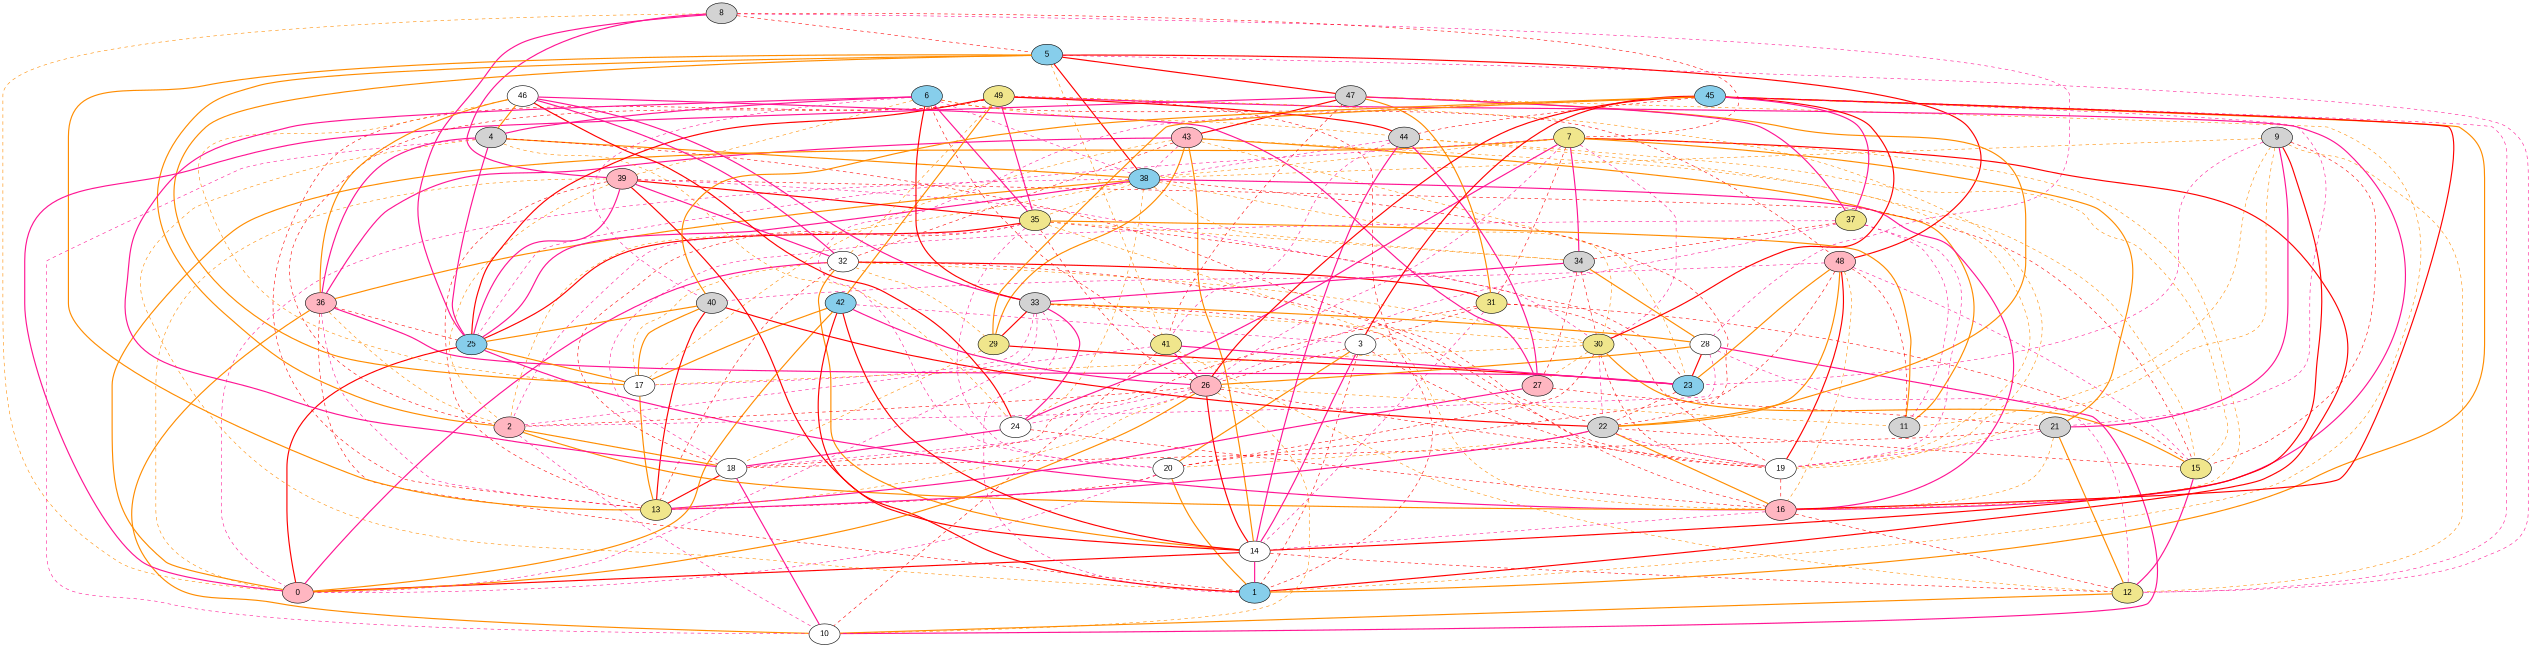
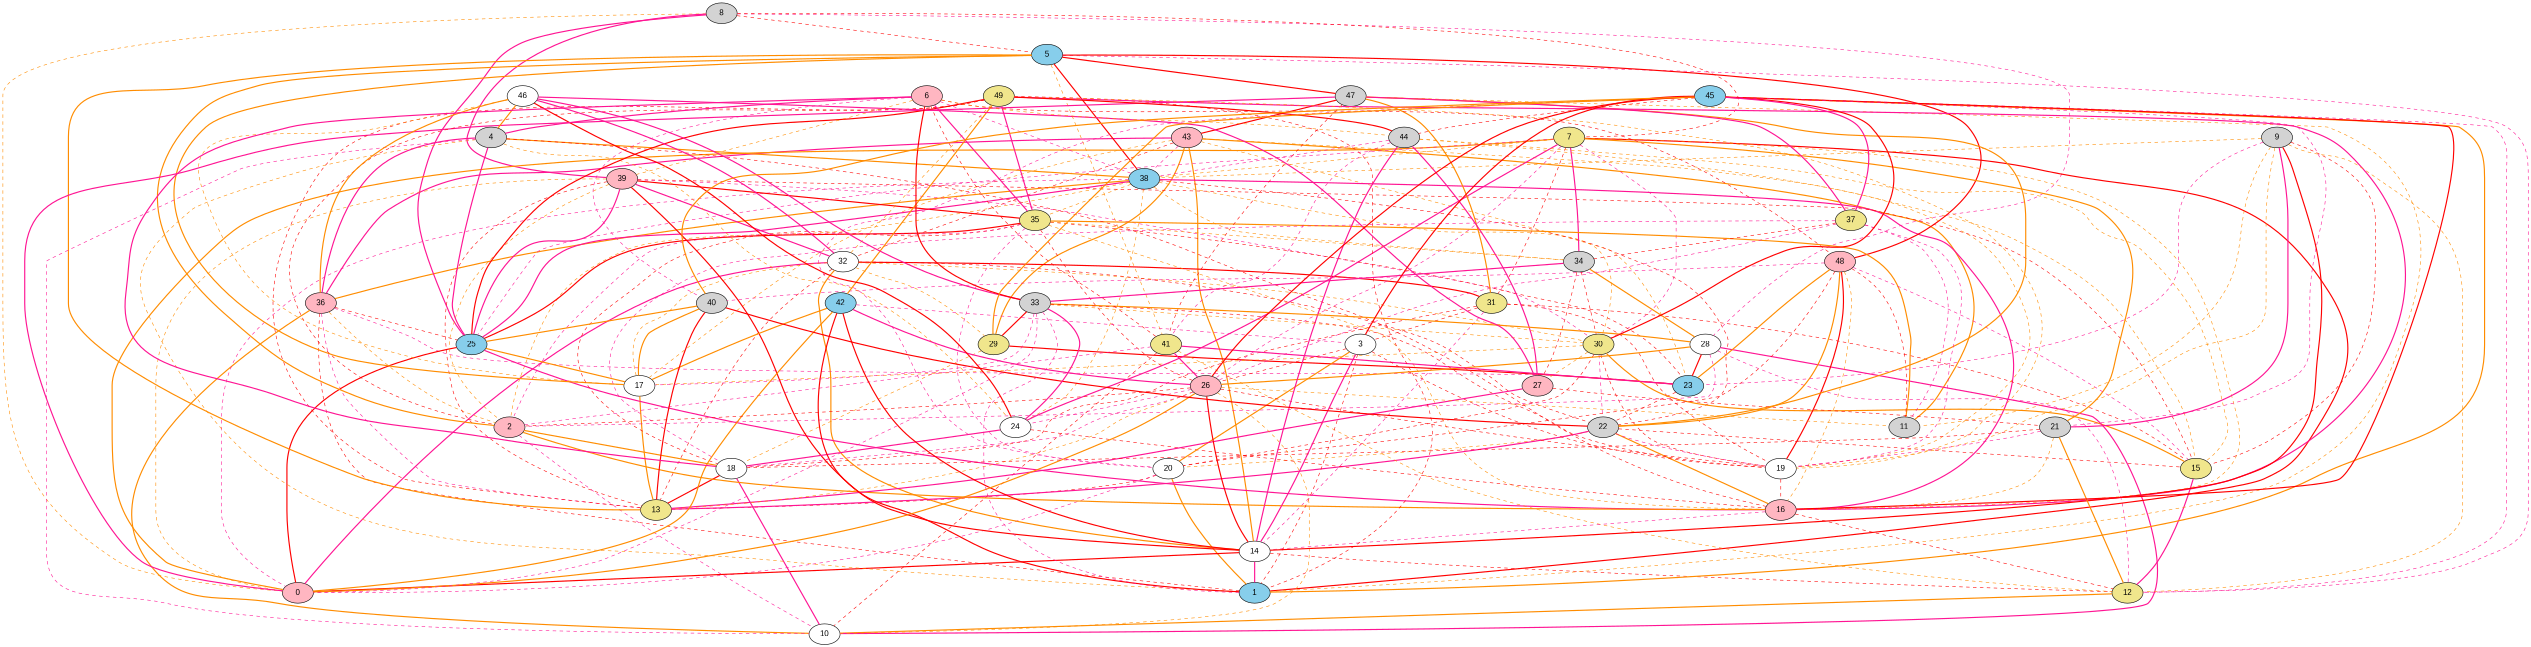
(927, 96) -> (927, 96)
(1033, 373) -> (1033, 373)
